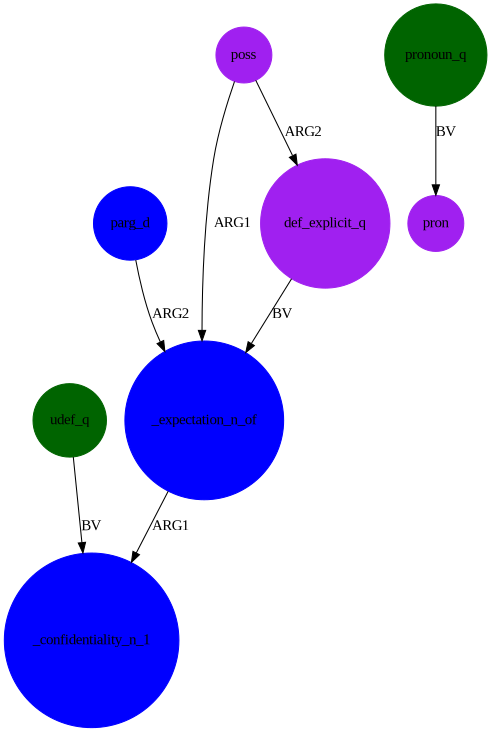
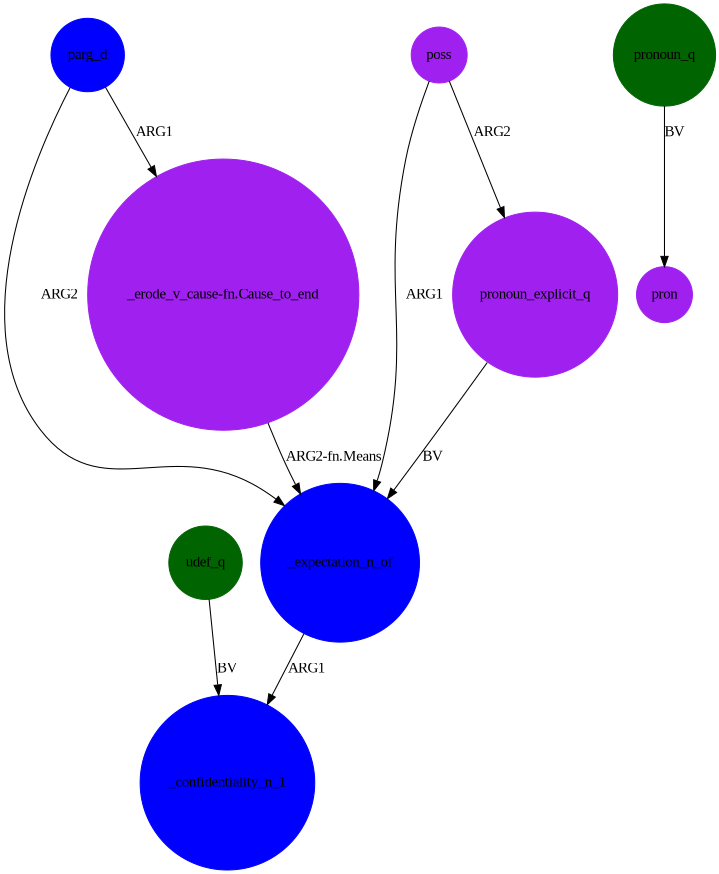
(325, 223) -> (535, 295)
none -> (223, 295)
